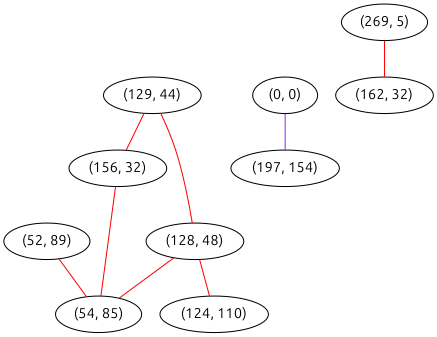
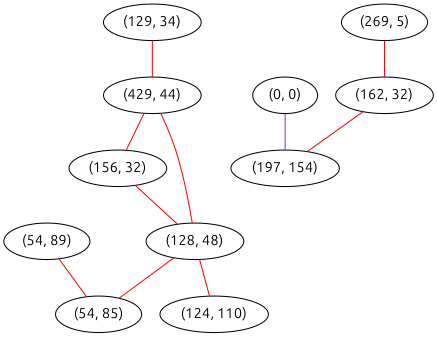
none -> (152, 22)
(152, 95) -> (152, 95)
none -> (335, 132)
(47, 241) -> (47, 241)
(108, 241) -> (156, 205)
